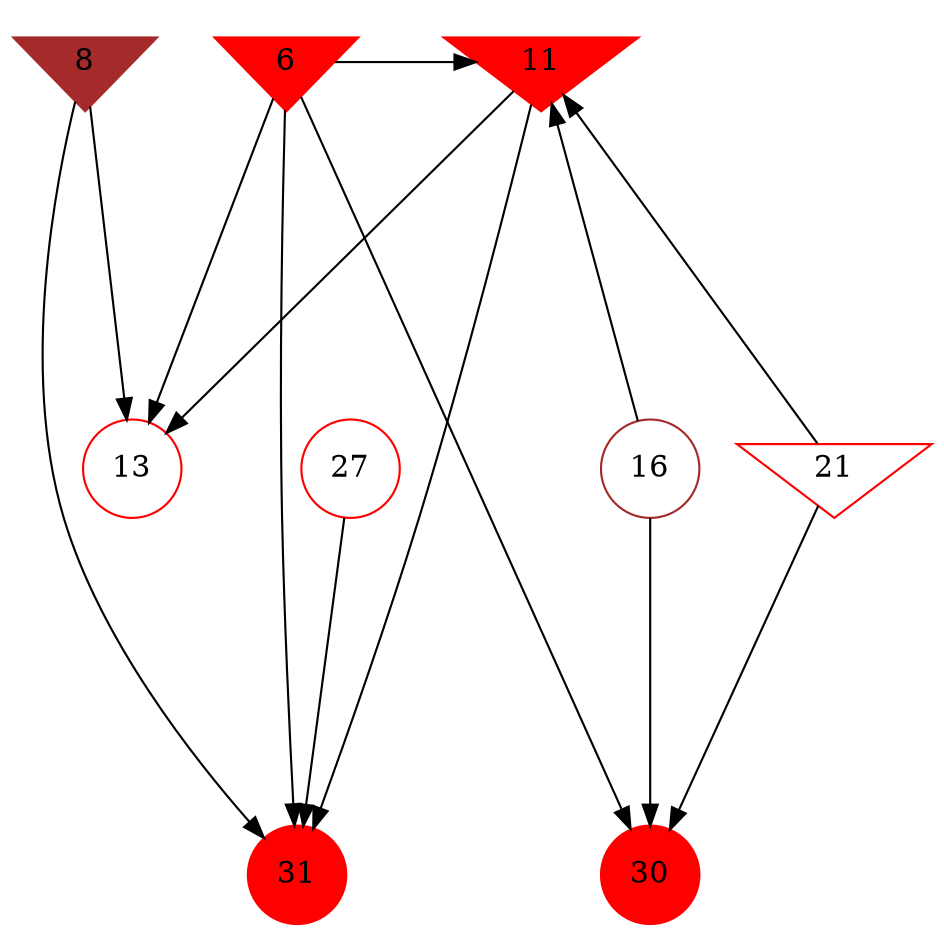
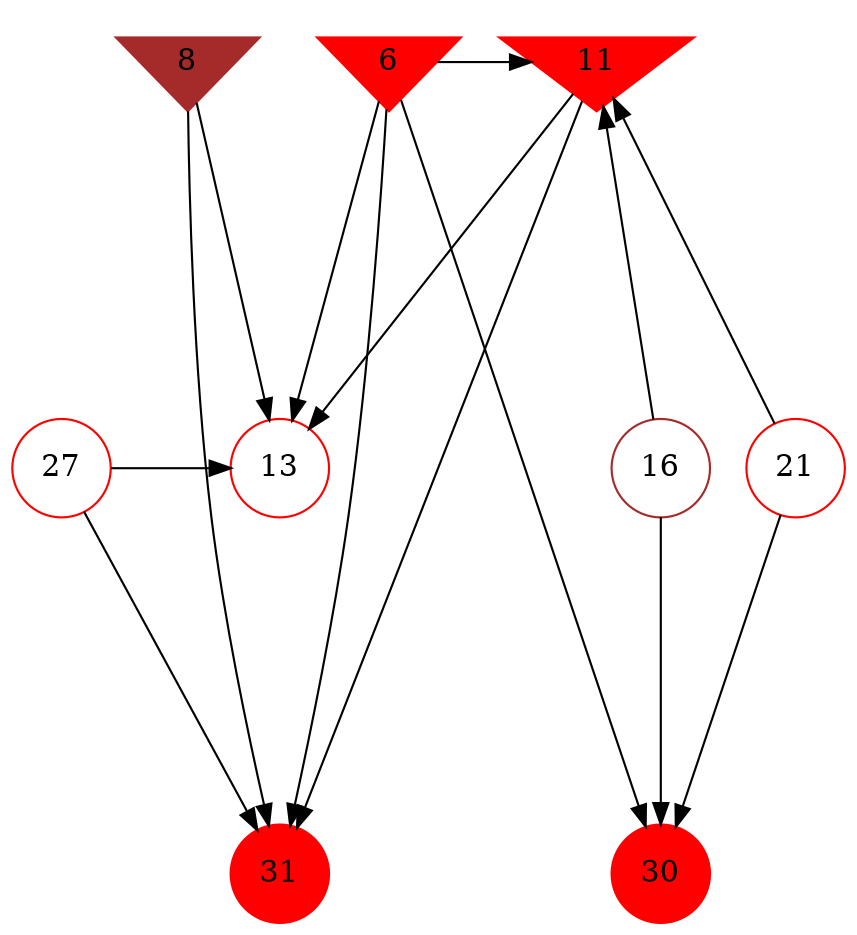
none -> (160, 468)
(834, 469) -> (796, 468)
